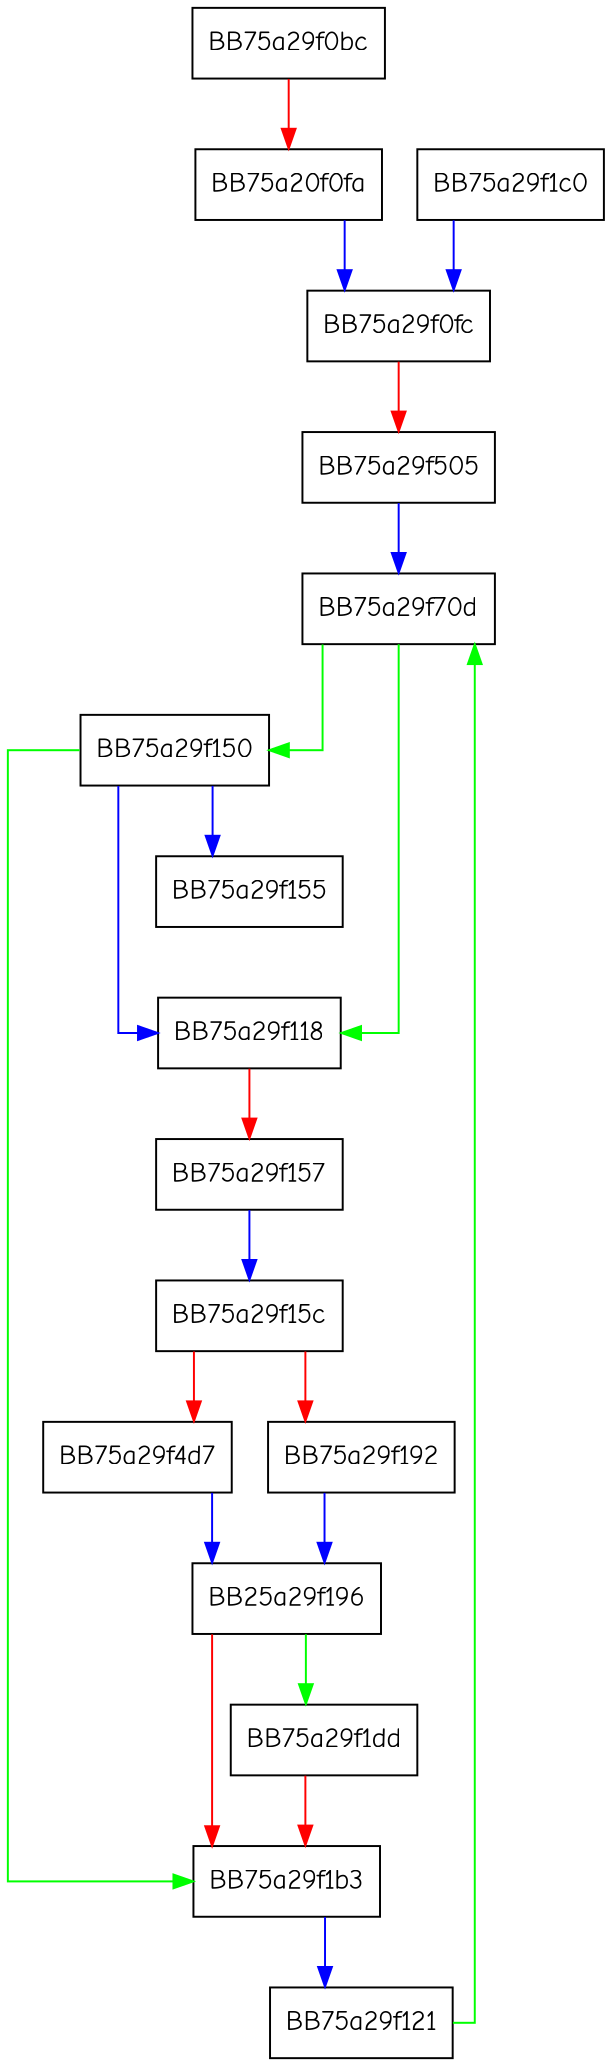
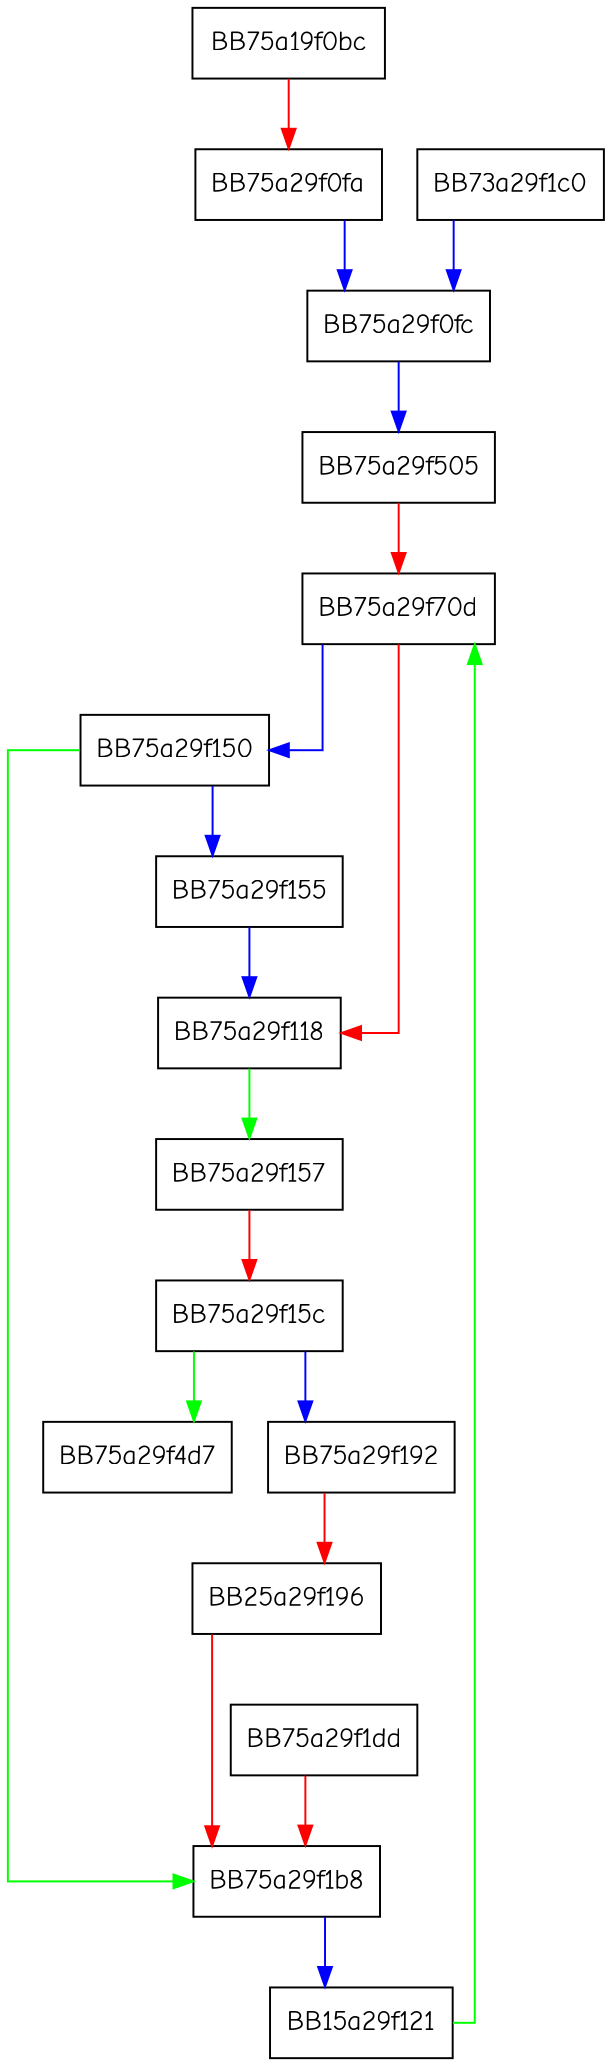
(289, 43) -> (289, 43)
(289, 185) -> (289, 185)
(511, 185) -> (511, 185)
(399, 387) -> (399, 387)
(399, 528) -> (399, 528)
(323, 714) -> (323, 714)
(399, 857) -> (399, 857)
(118, 919) -> (249, 952)
(249, 1094) -> (249, 1094)
(249, 1235) -> (249, 1235)
(194, 1376) -> (194, 1376)
(305, 1376) -> (305, 1376)
(212, 1518) -> none
(325, 1518) -> (325, 1518)
(306, 1659) -> none
(287, 1881) -> (287, 1881)
(361, 2023) -> (361, 2023)
